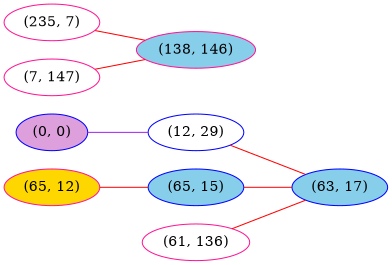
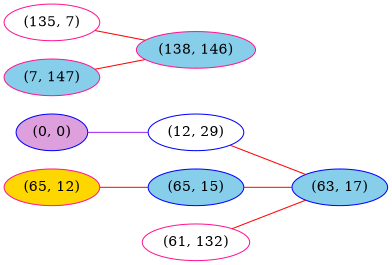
(52, 22) -> (52, 22)
(52, 77) -> (52, 77)
(196, 242) -> (196, 242)
